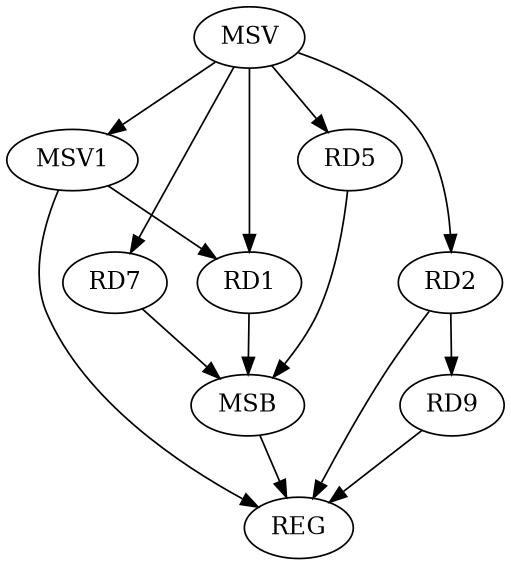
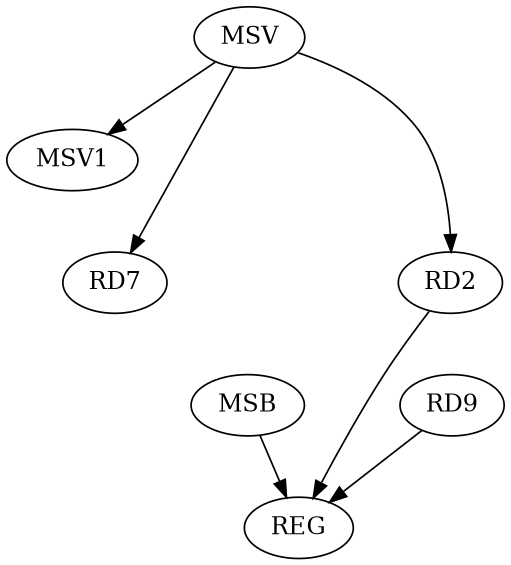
(350, 160) -> none
(249, 283) -> none
(451, 336) -> none
(175, 338) -> none
(86, 376) -> none
